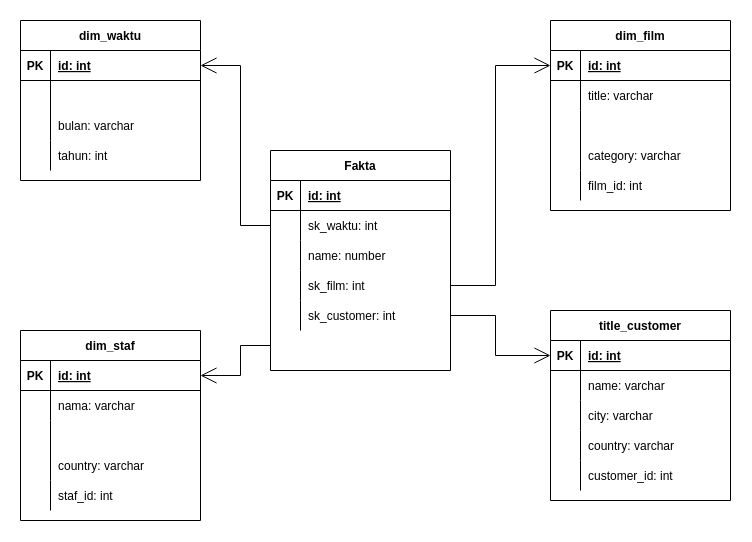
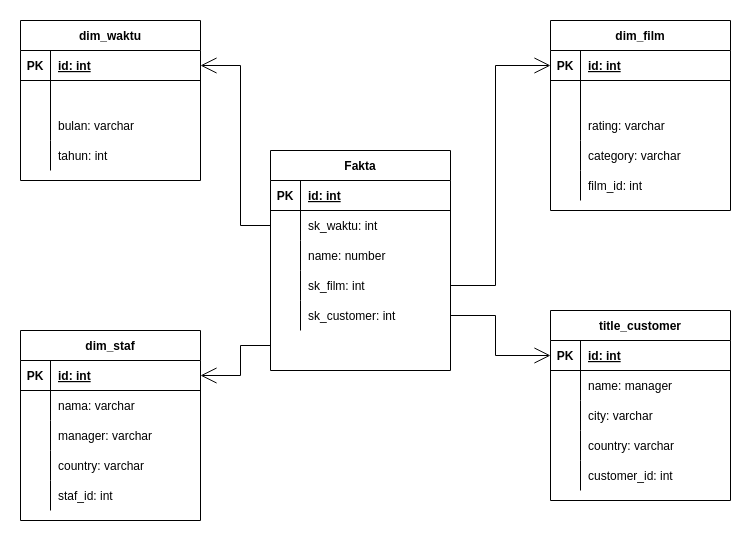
(656, 96) -> none
none -> (656, 126)
(629, 386) -> (629, 386)
none -> (126, 436)
